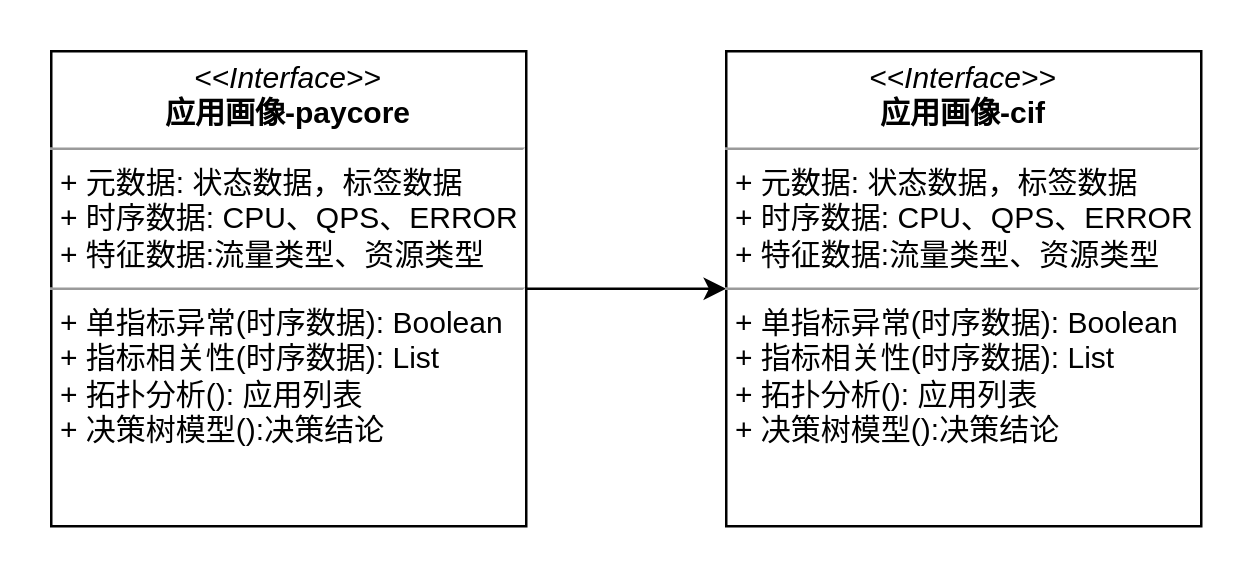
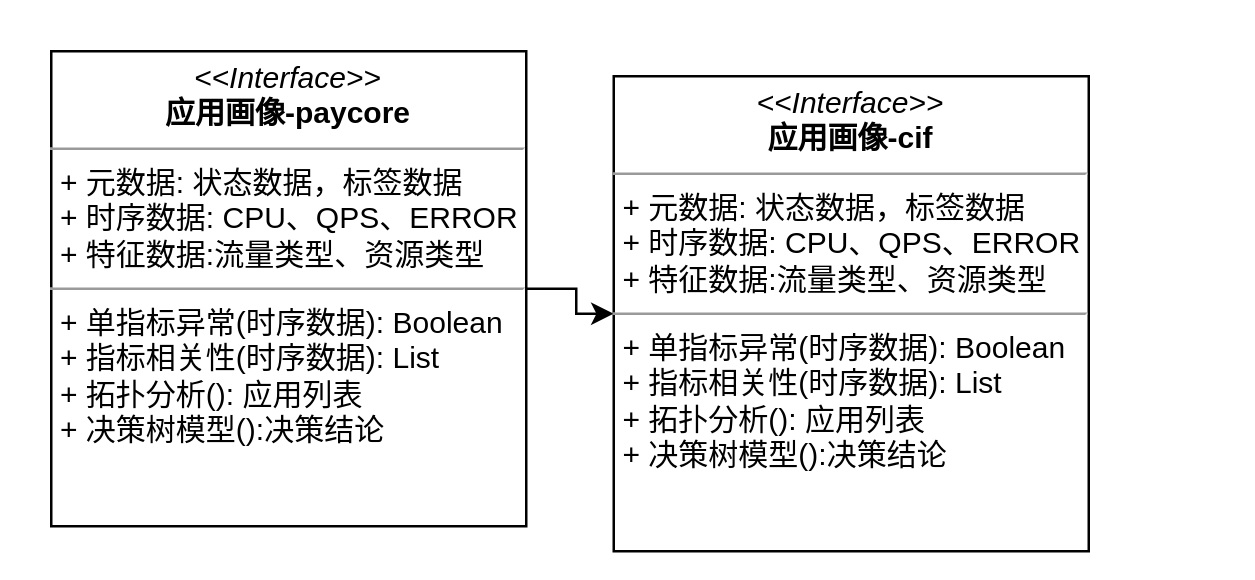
(964, 289) -> (851, 314)
